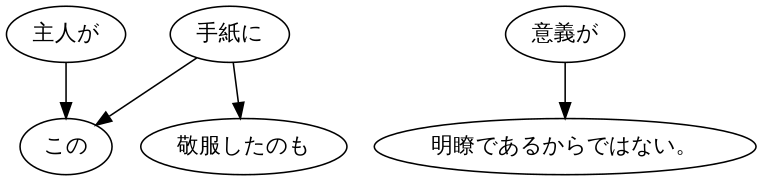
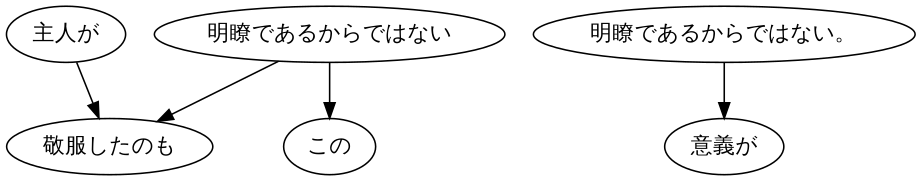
(230, 34) -> (330, 34)
(66, 83) -> (85, 83)
(565, 83) -> (724, 83)
